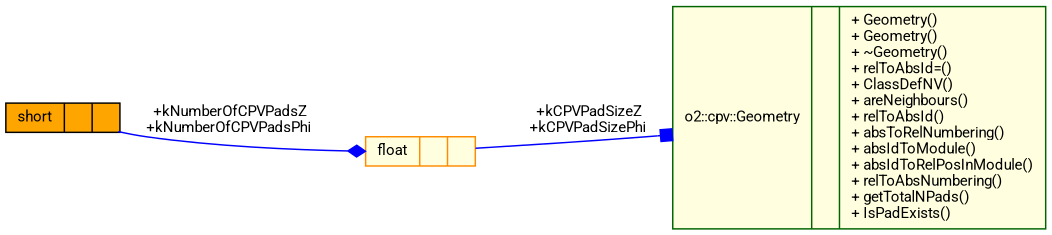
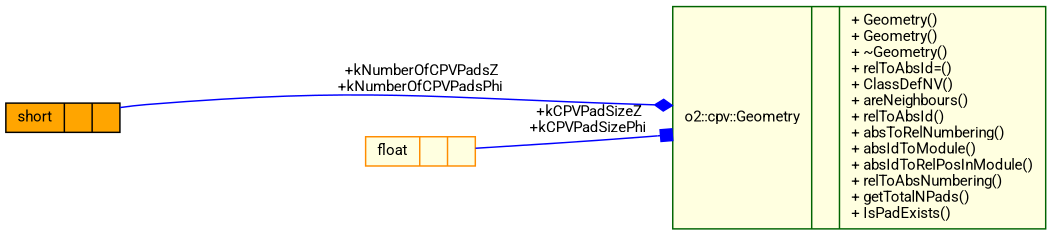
(233, 146) -> (387, 95)
